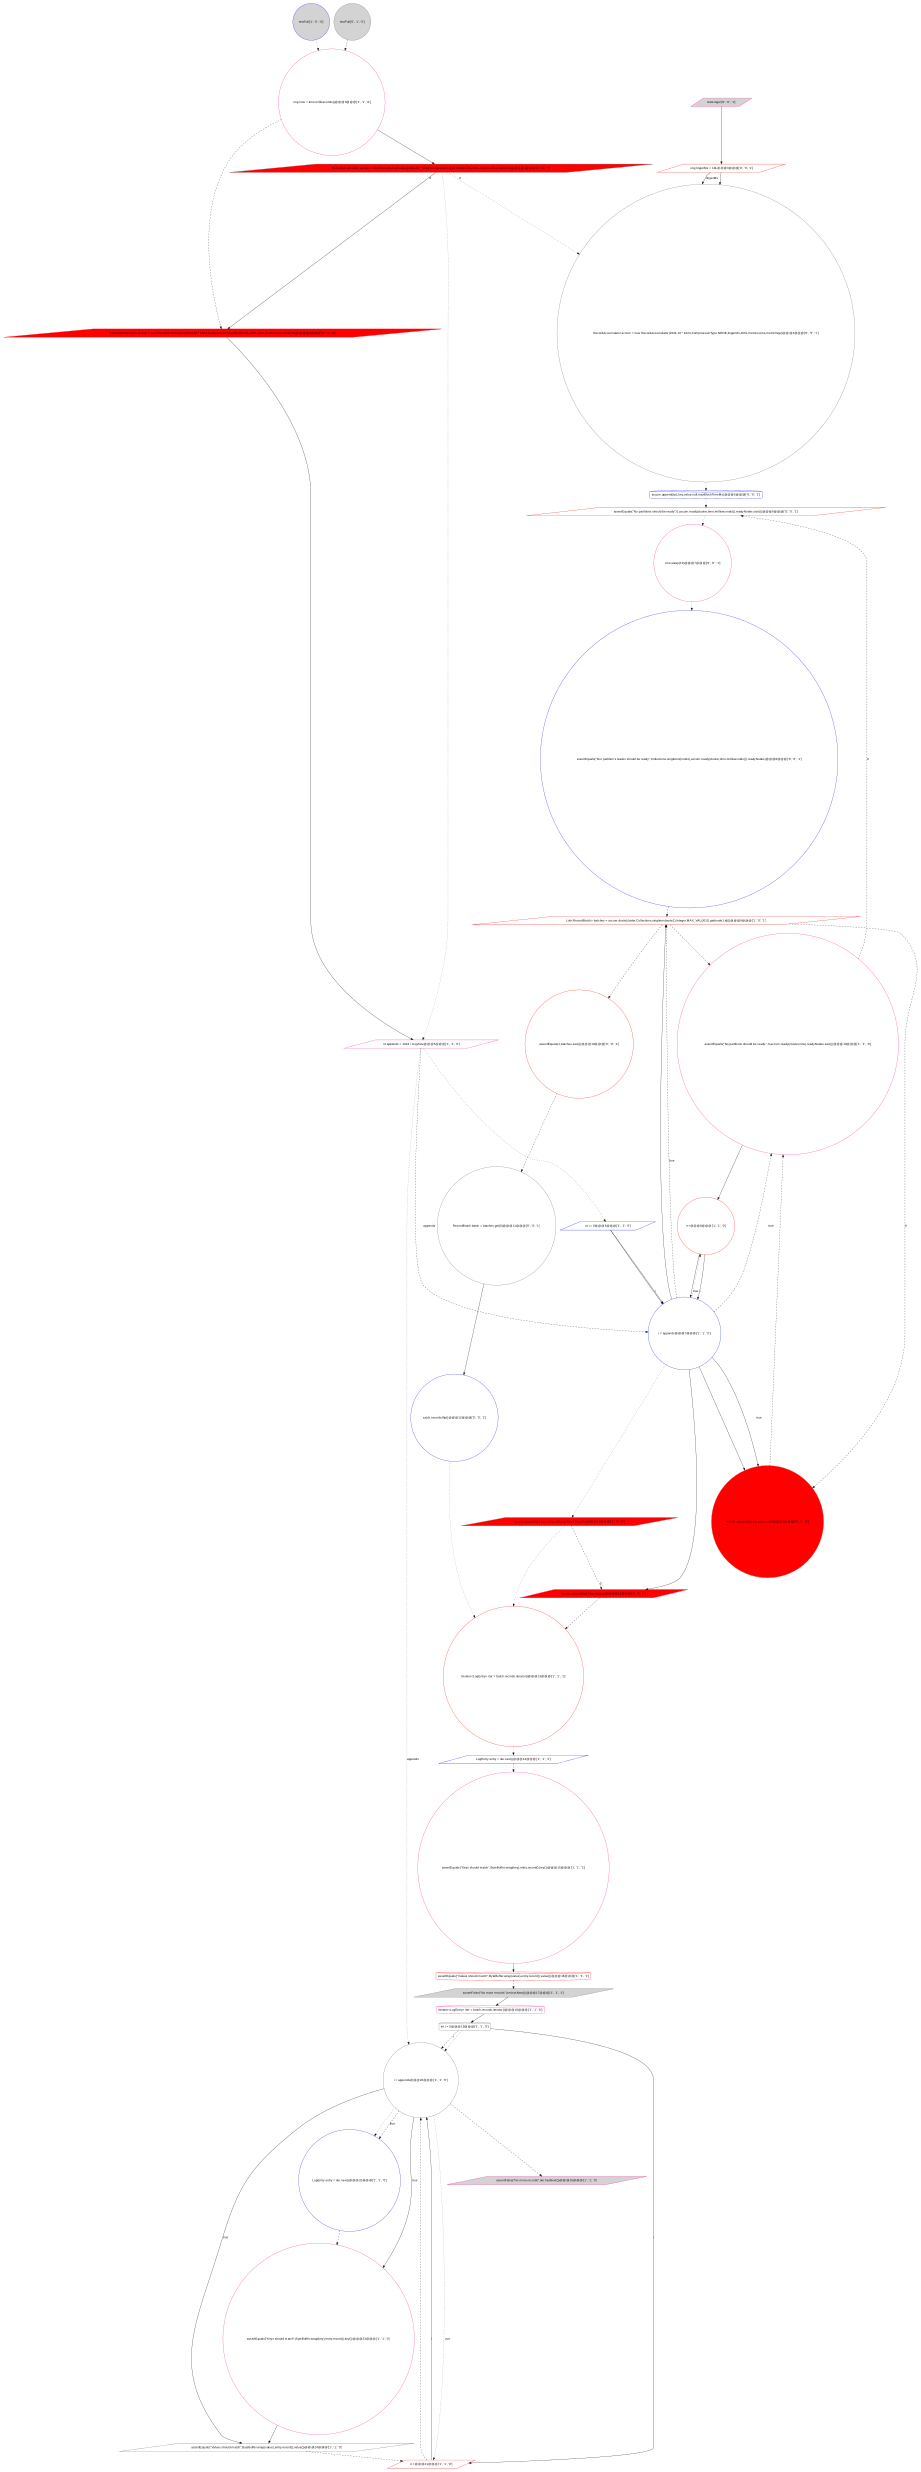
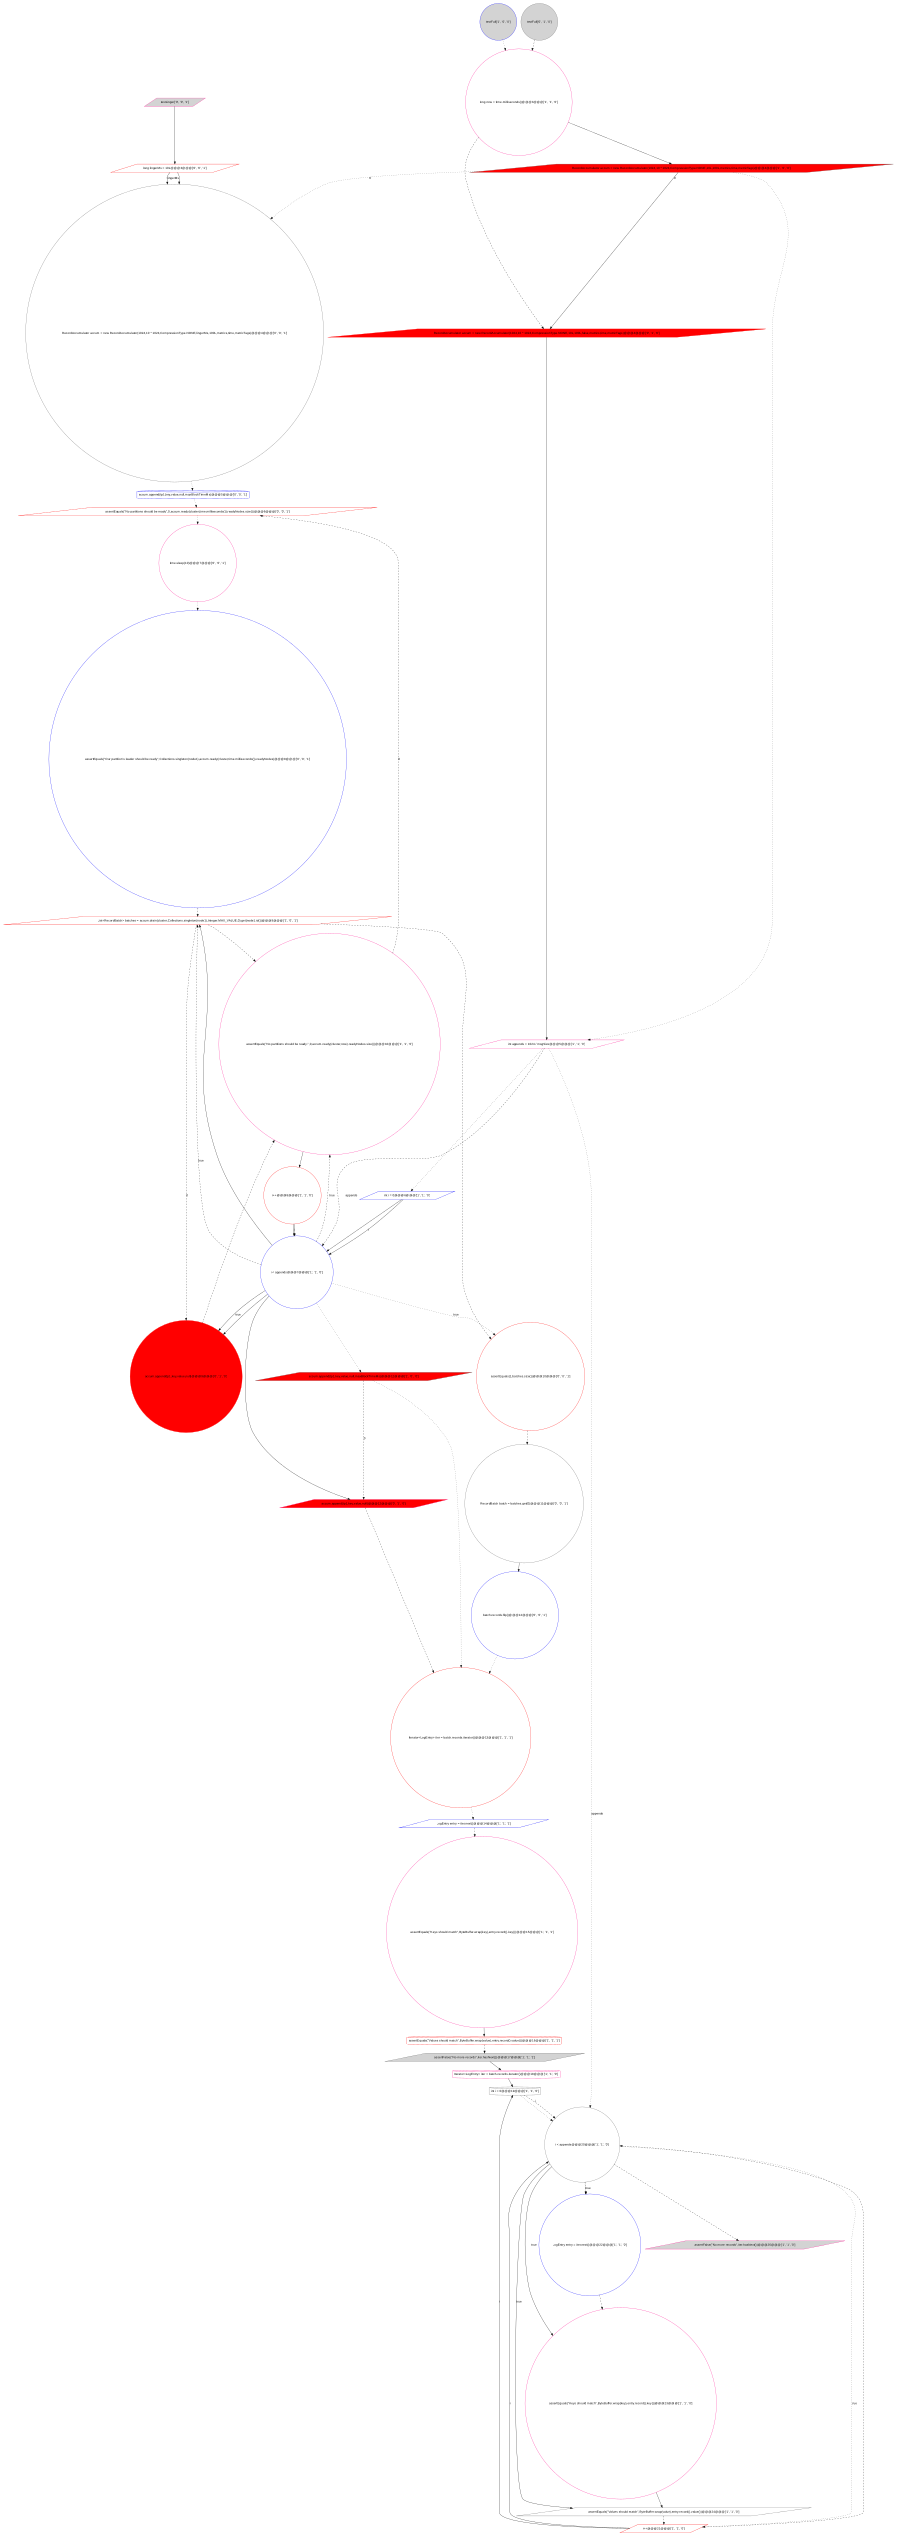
(694, 1285) -> (414, 1306)
(653, 2267) -> (499, 2370)
